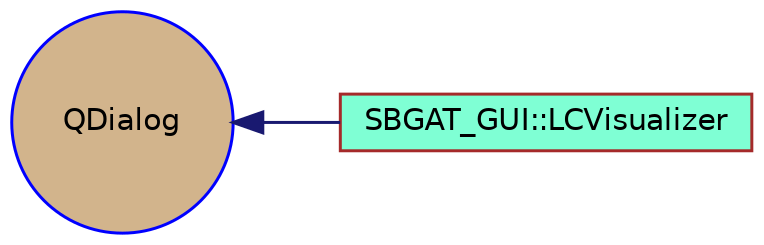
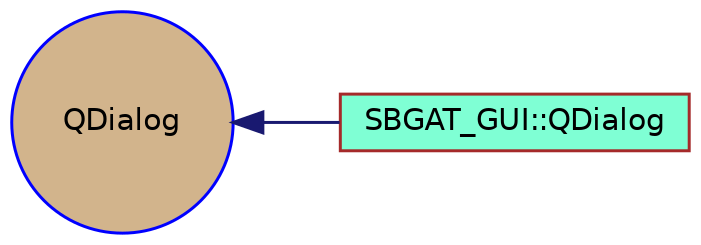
(546, 122) -> (515, 122)
